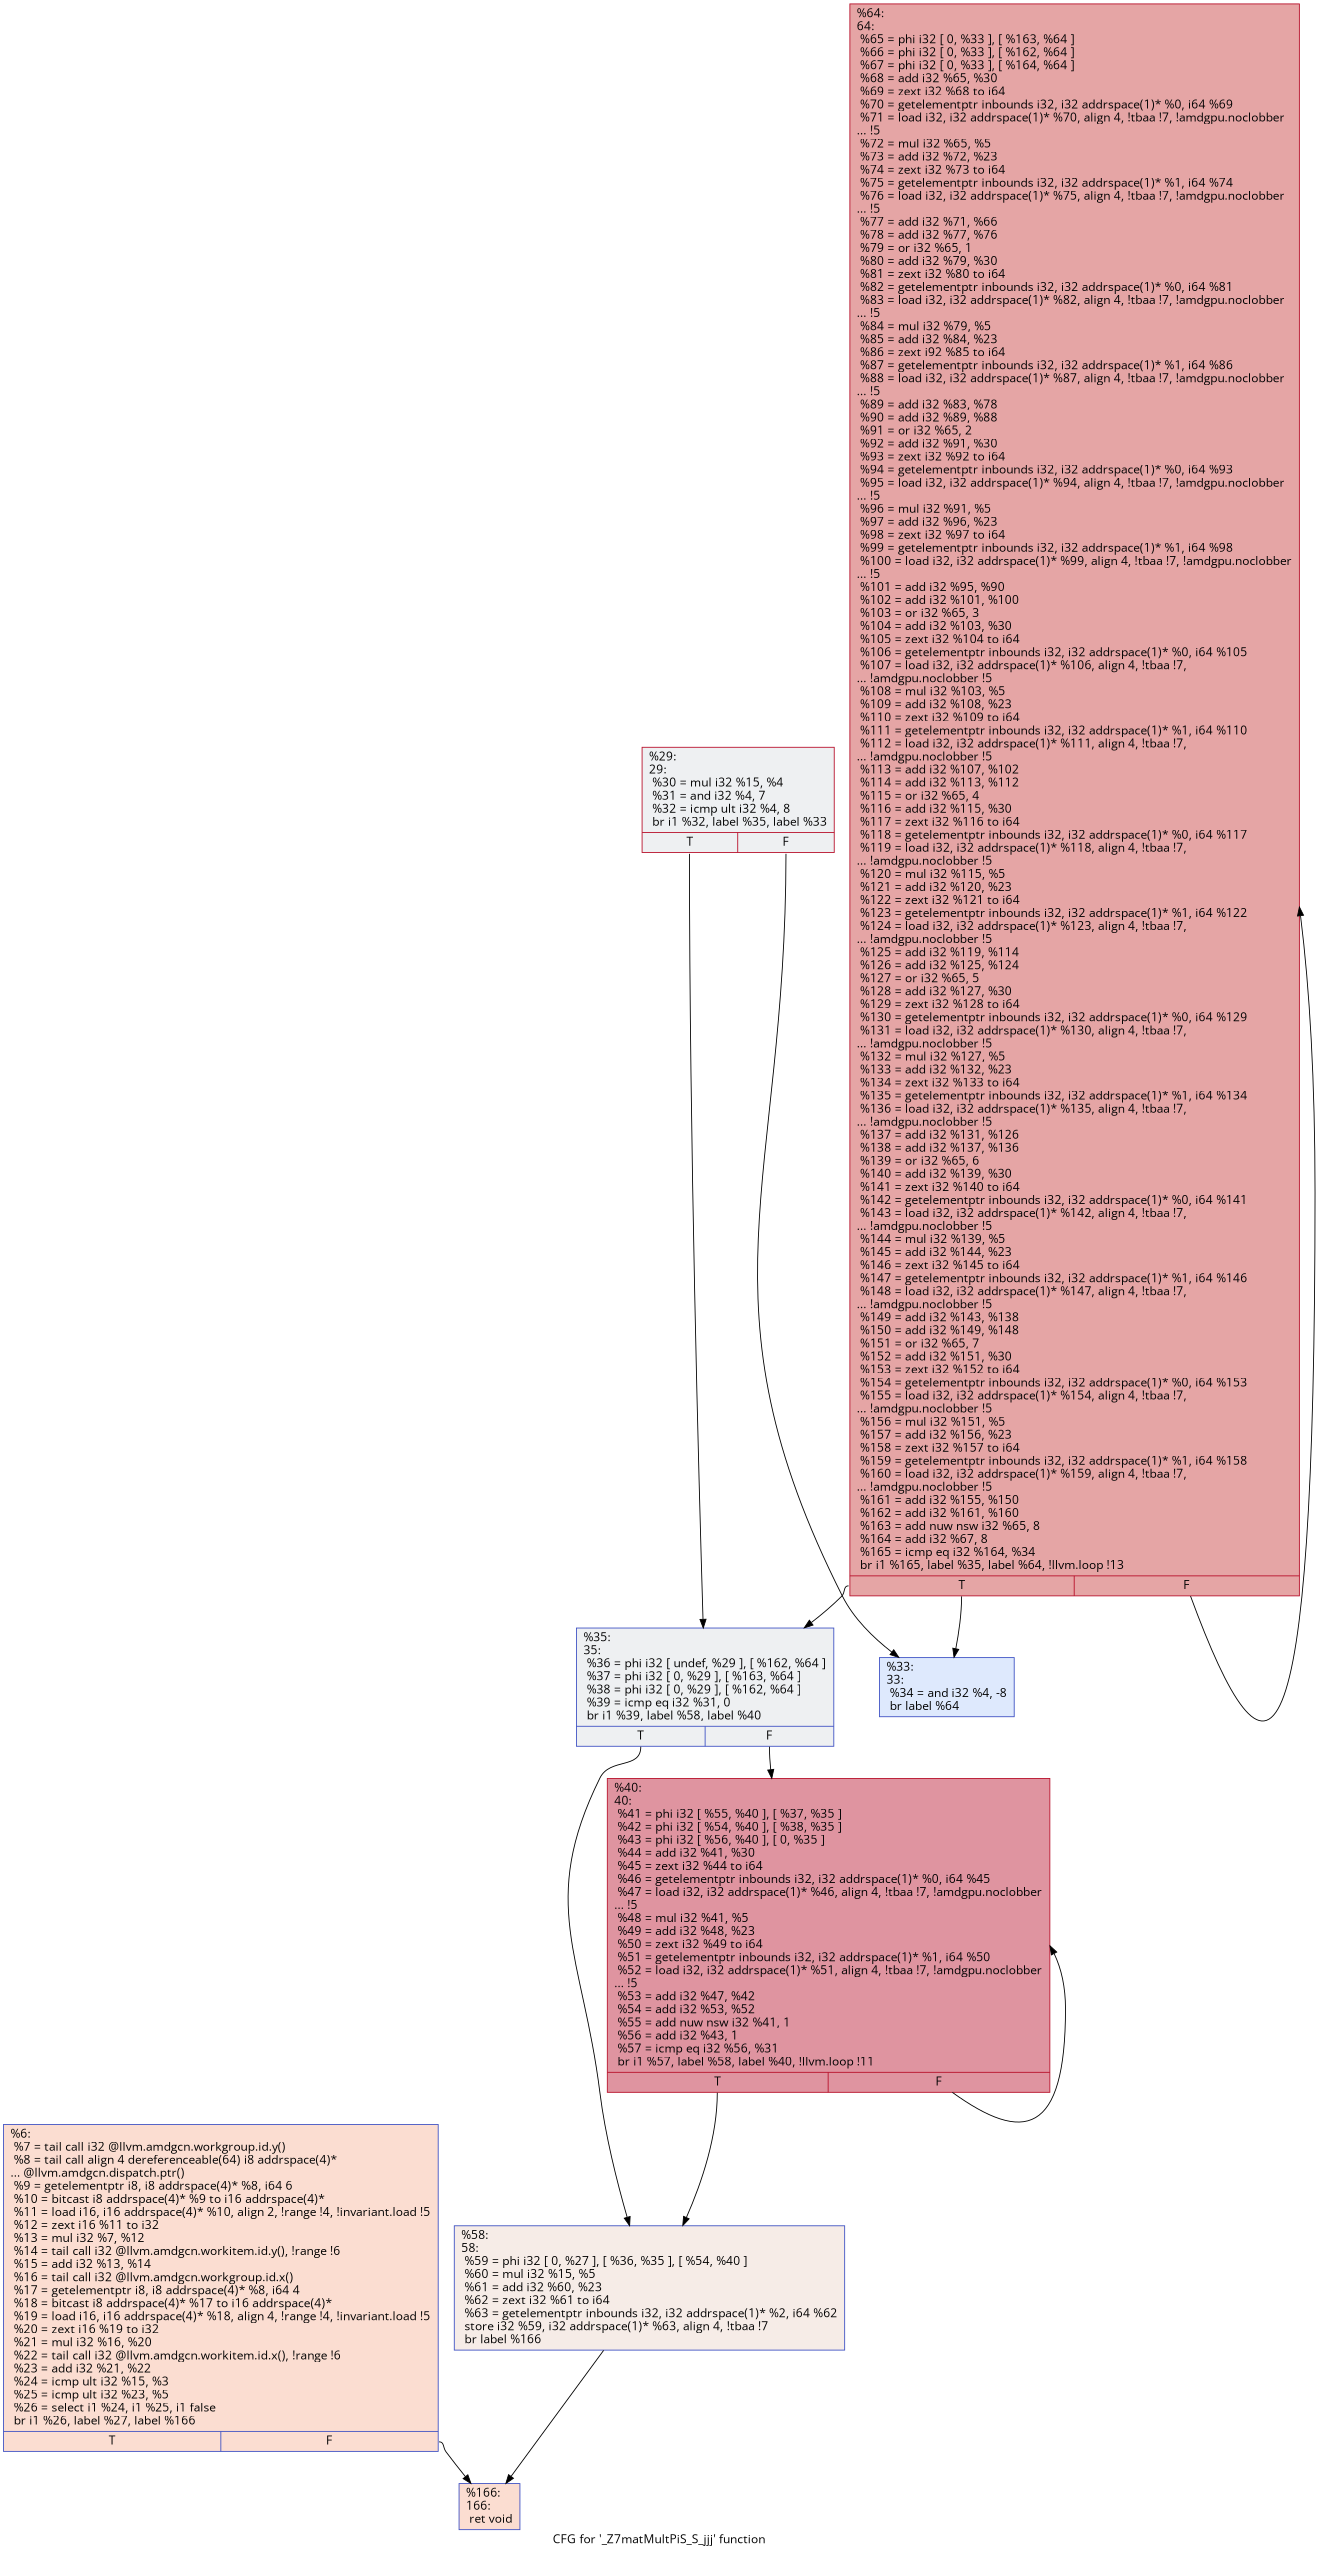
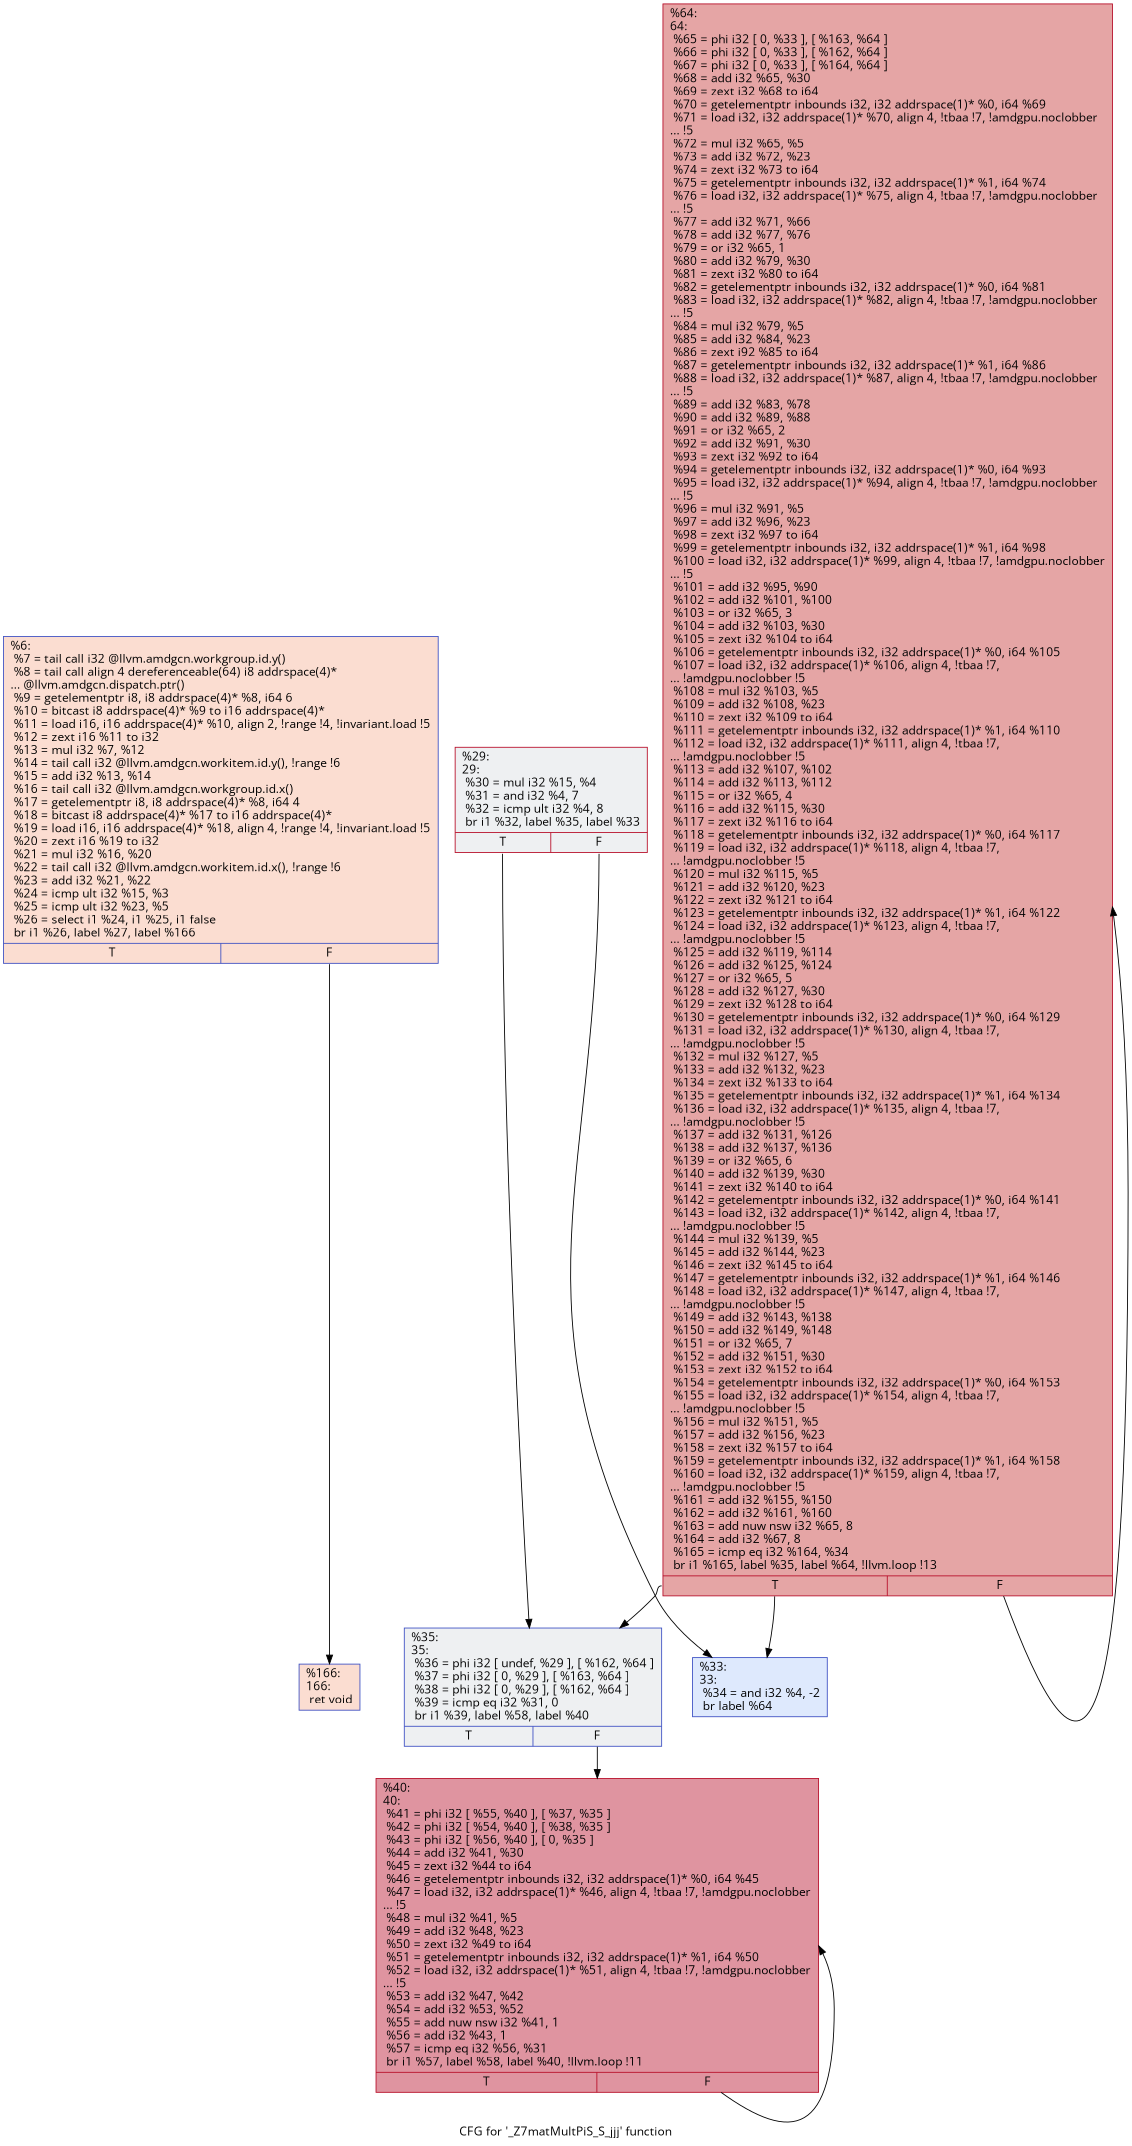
(947, 1693) -> (760, 1693)
(649, 2288) -> none
